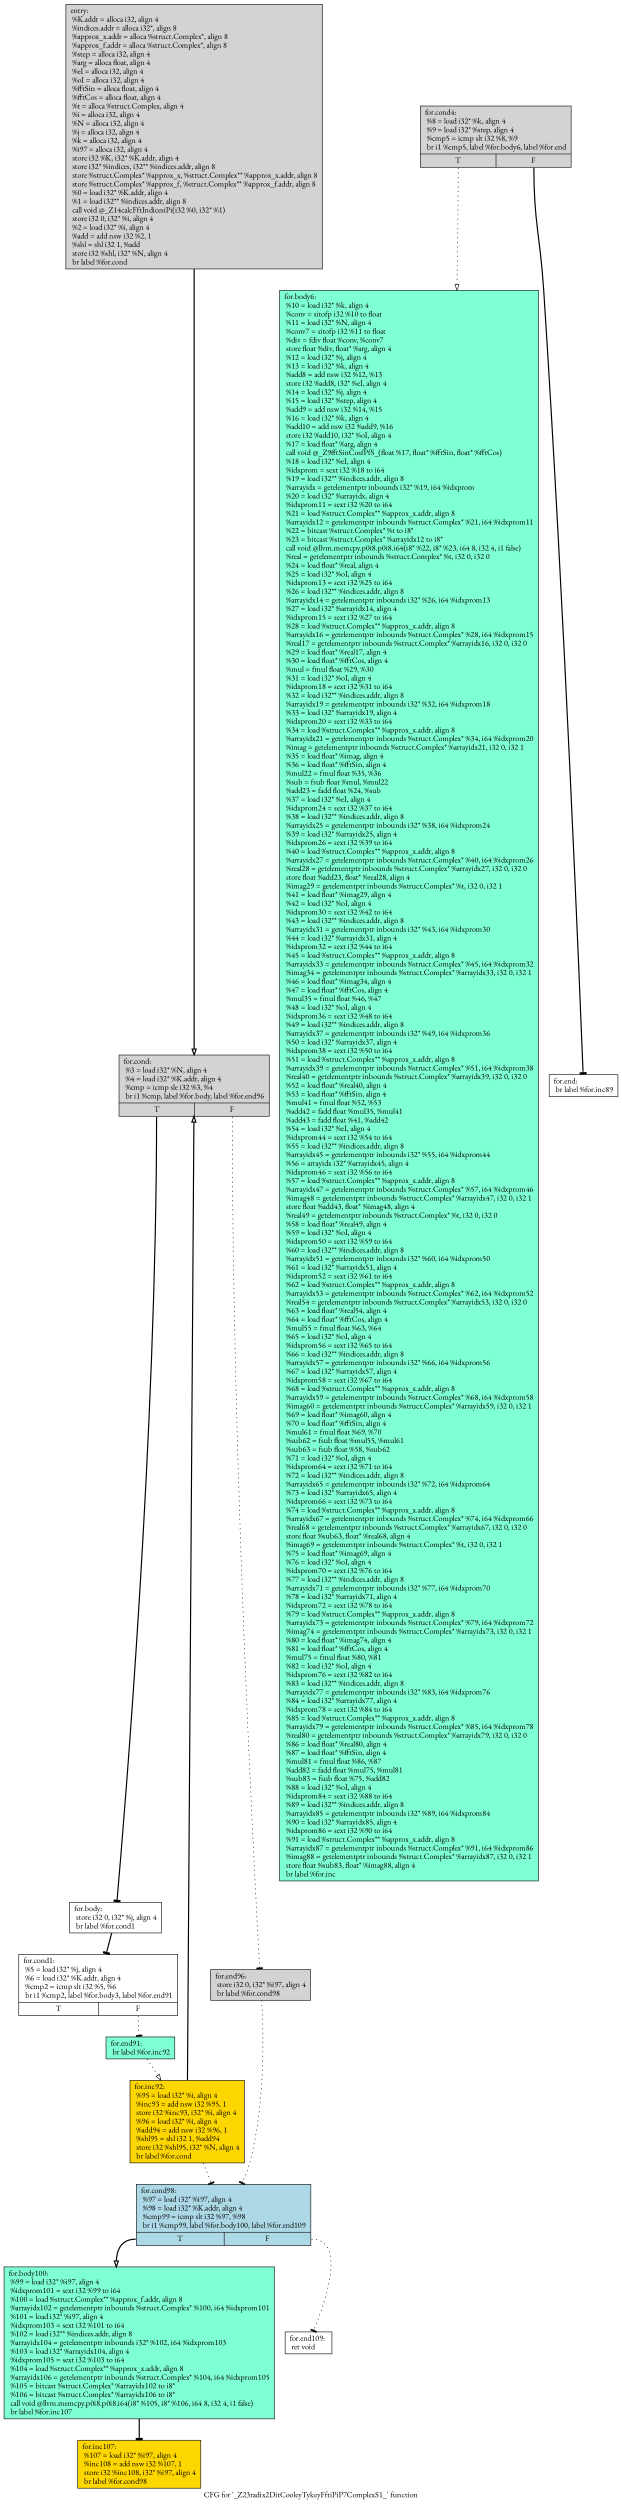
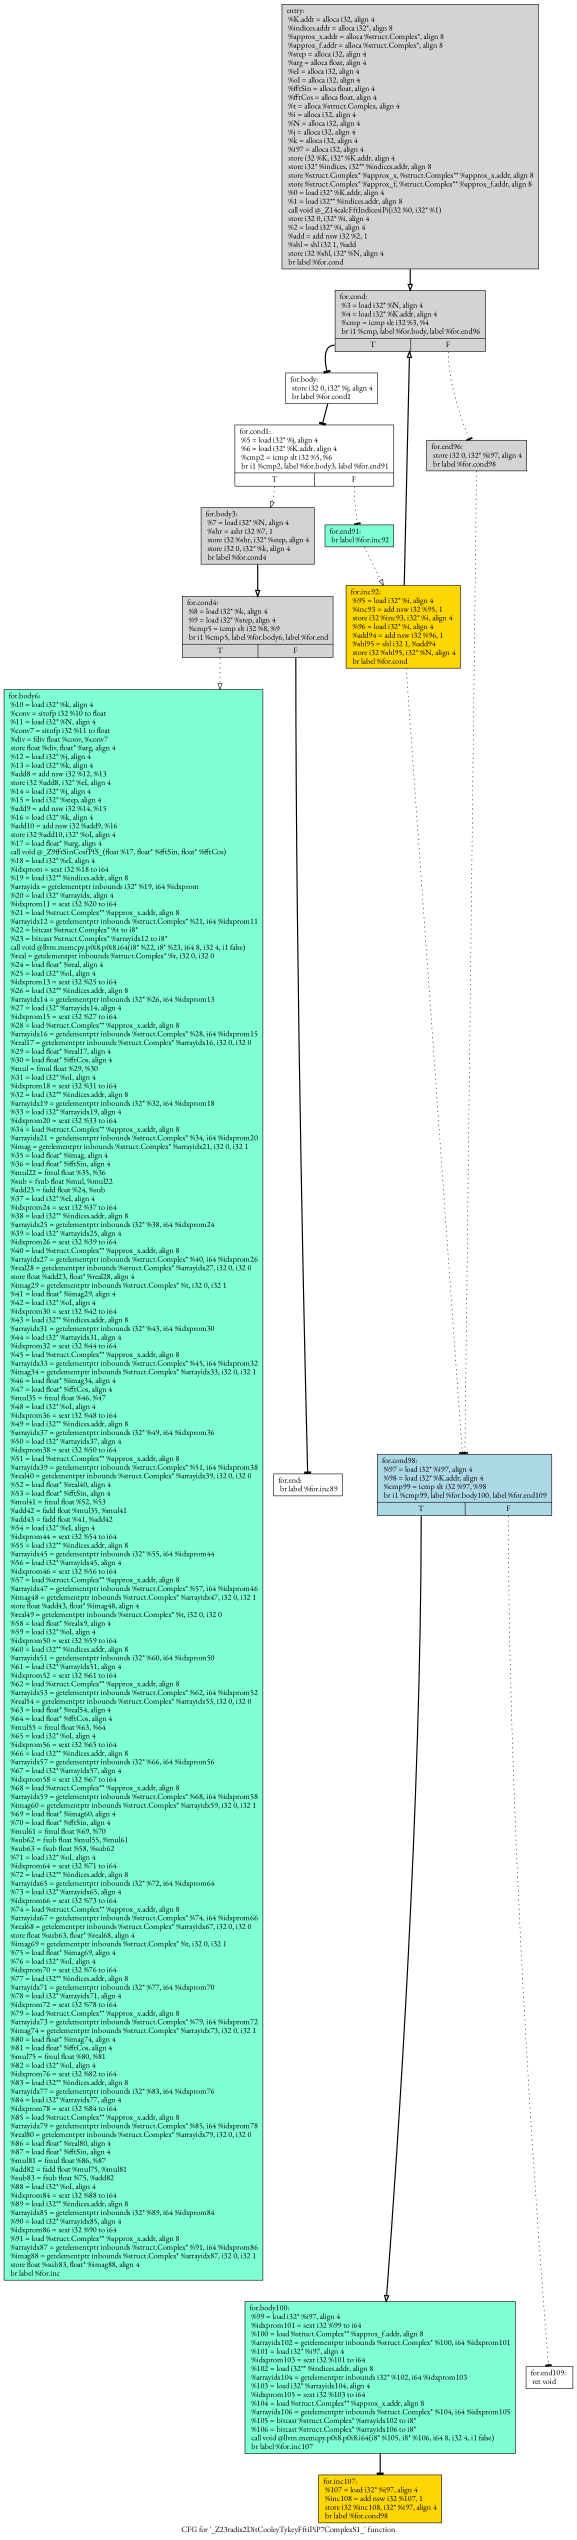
none -> (258, 536)
(347, 1163) -> (65, 1563)
